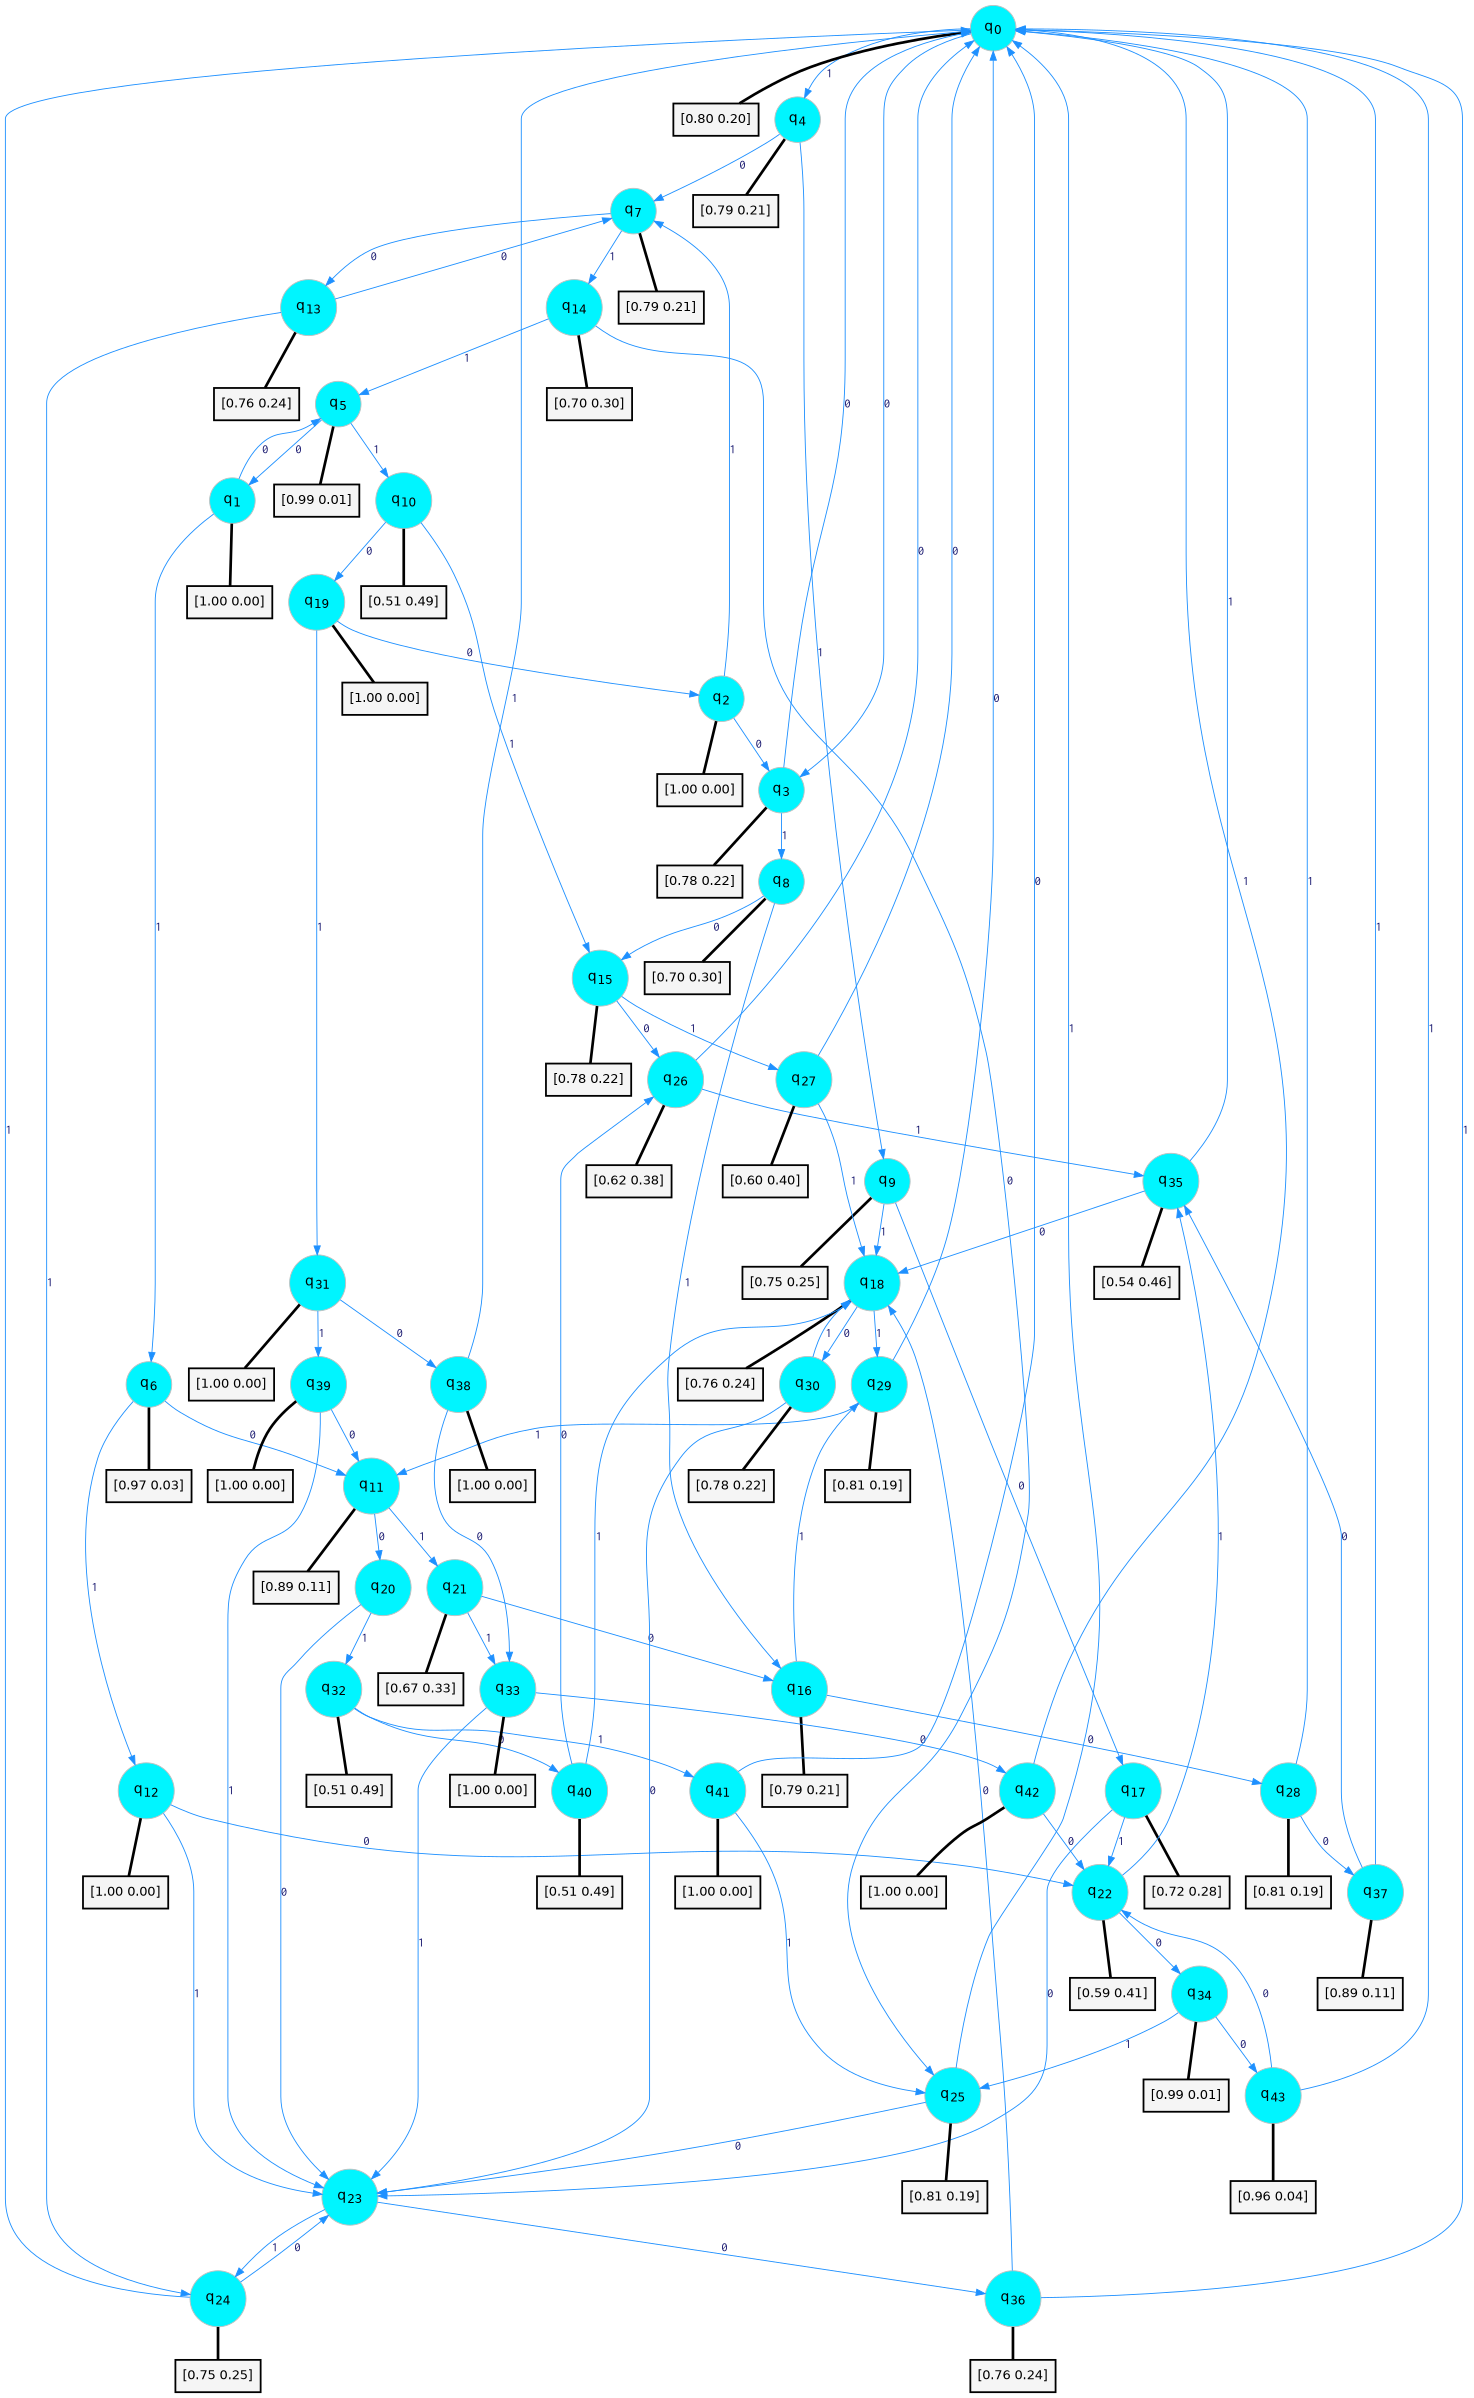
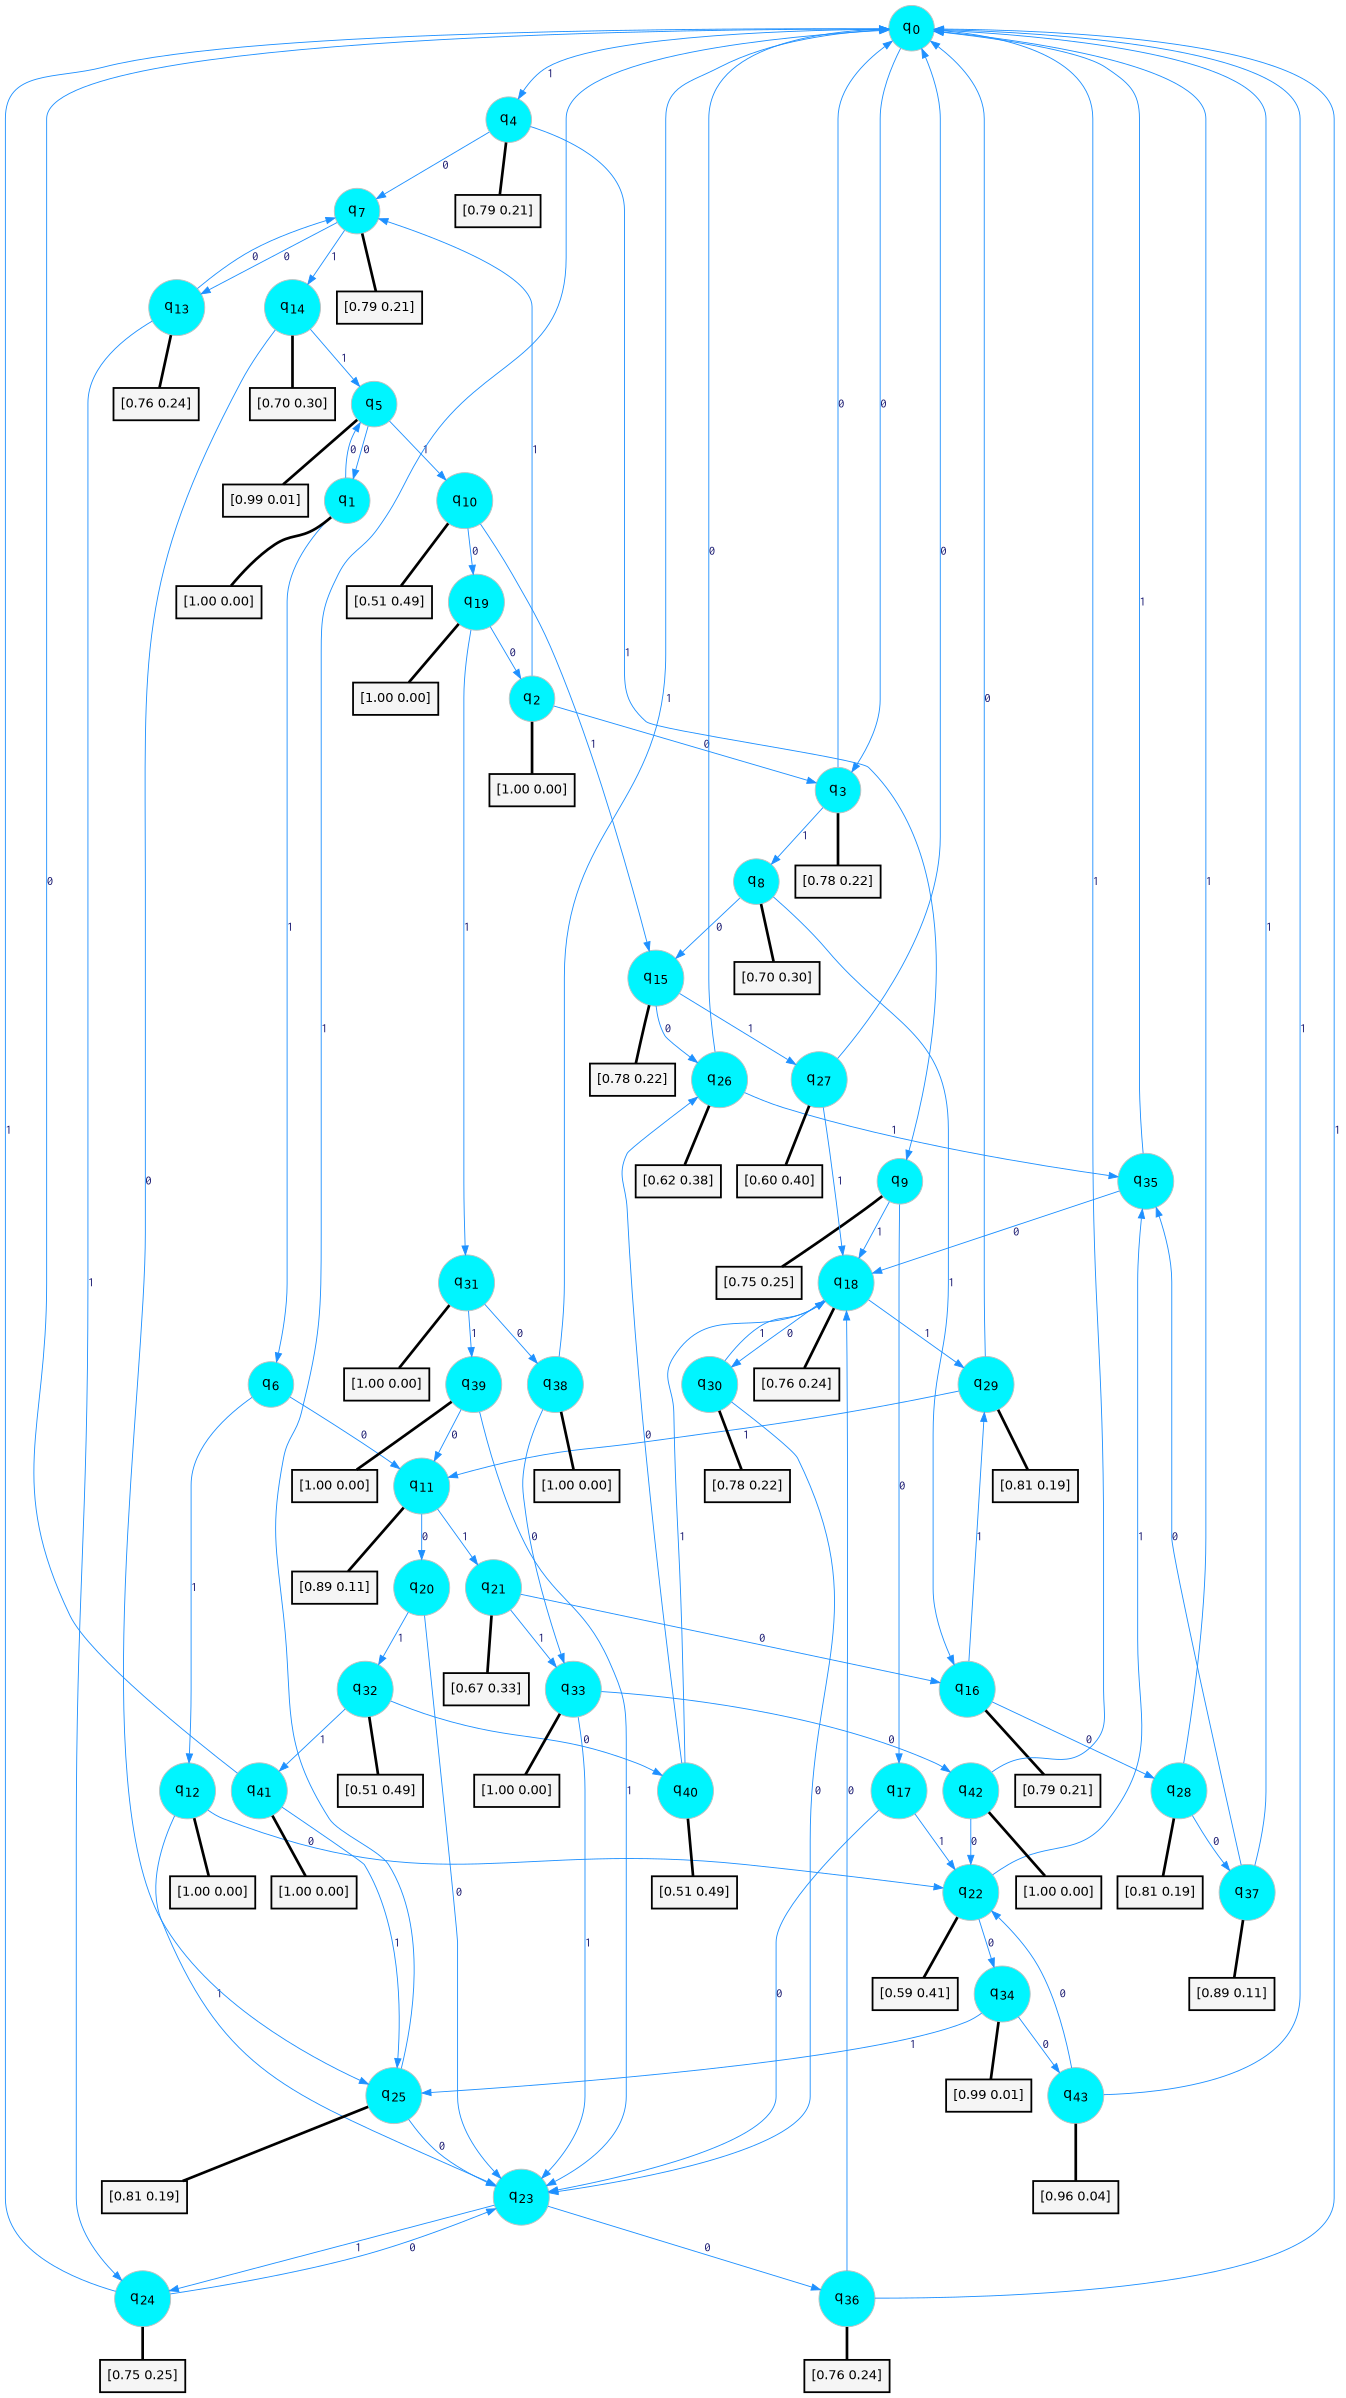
(716, 120) -> none
(1137, 1283) -> none
(149, 1486) -> none
(1187, 1892) -> none
